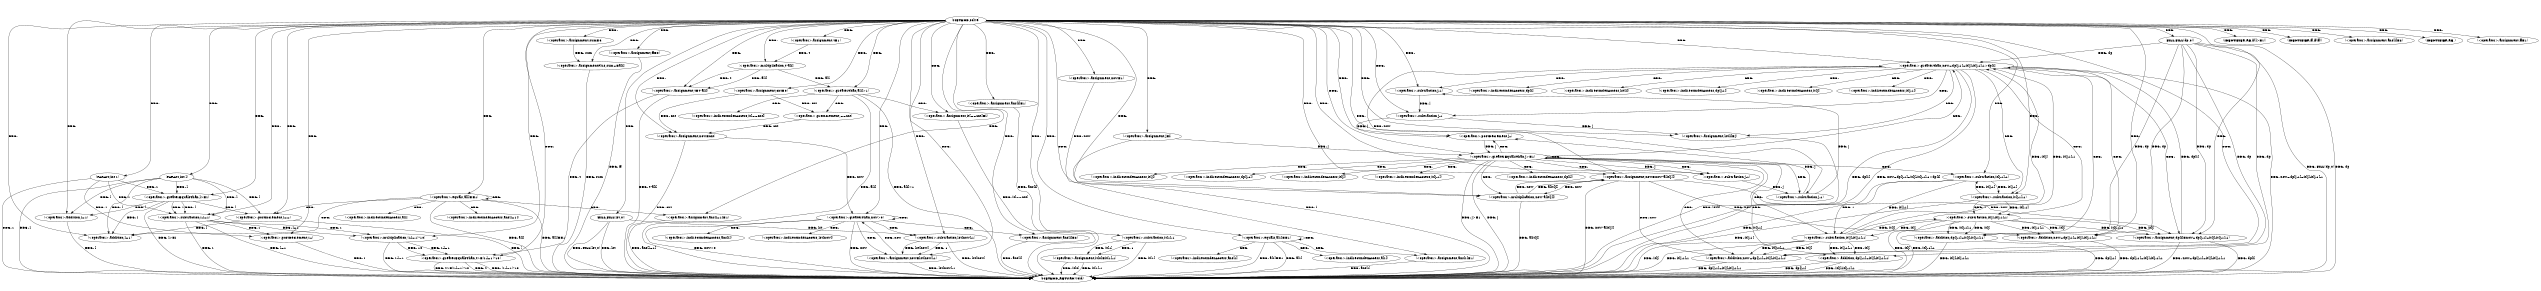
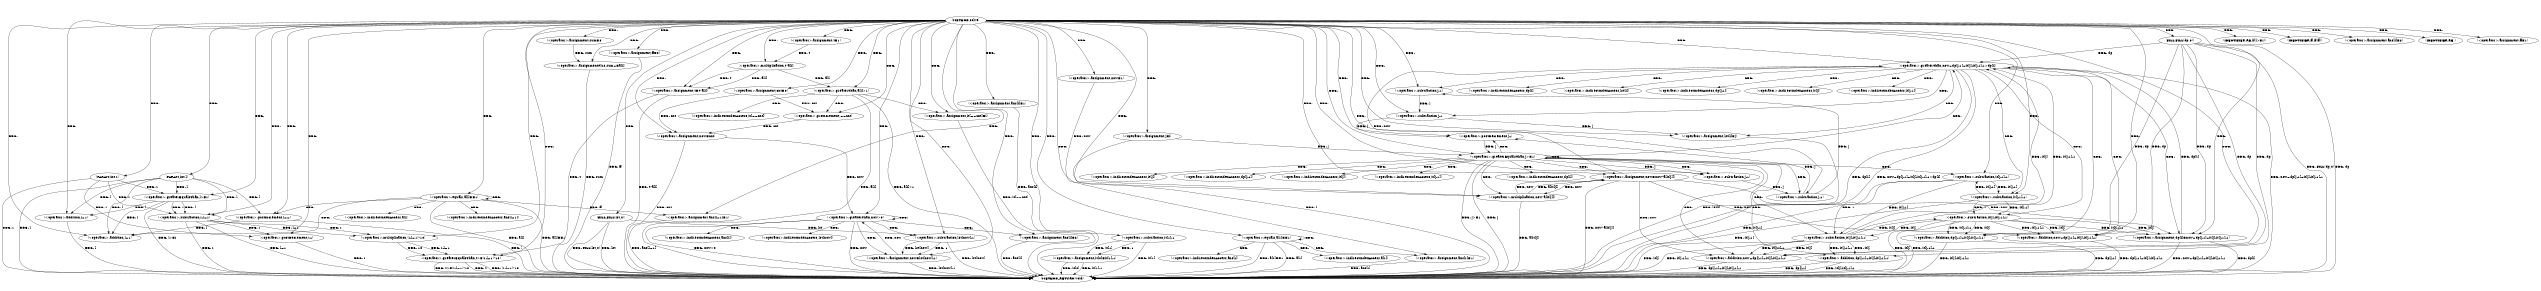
none -> (886, 57)
(809, 104) -> (809, 104)
(219, 207) -> none
(596, 208) -> (596, 208)
(695, 276) -> none
